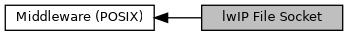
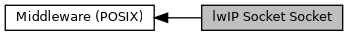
(272, 18) -> (272, 18)
